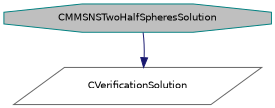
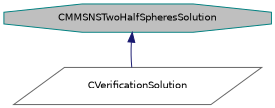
(144, 45) -> (131, 55)
